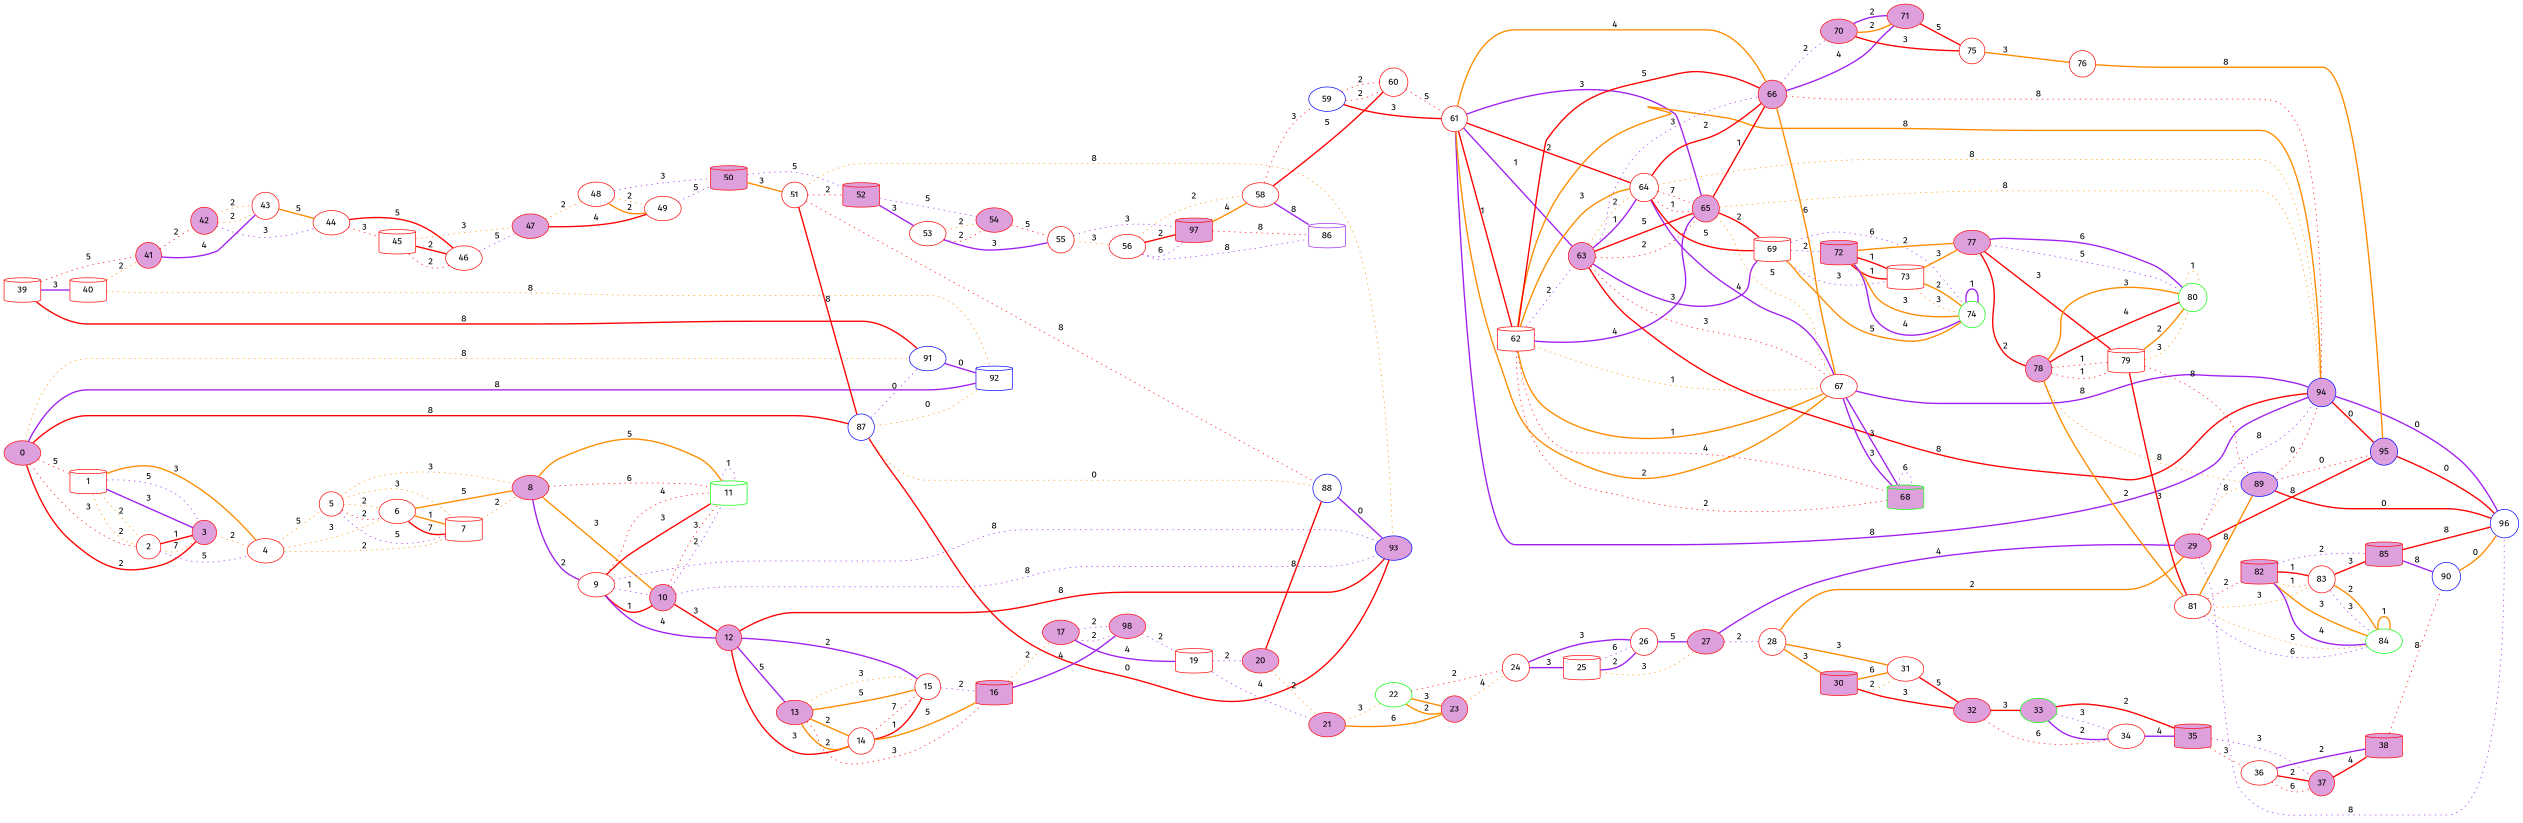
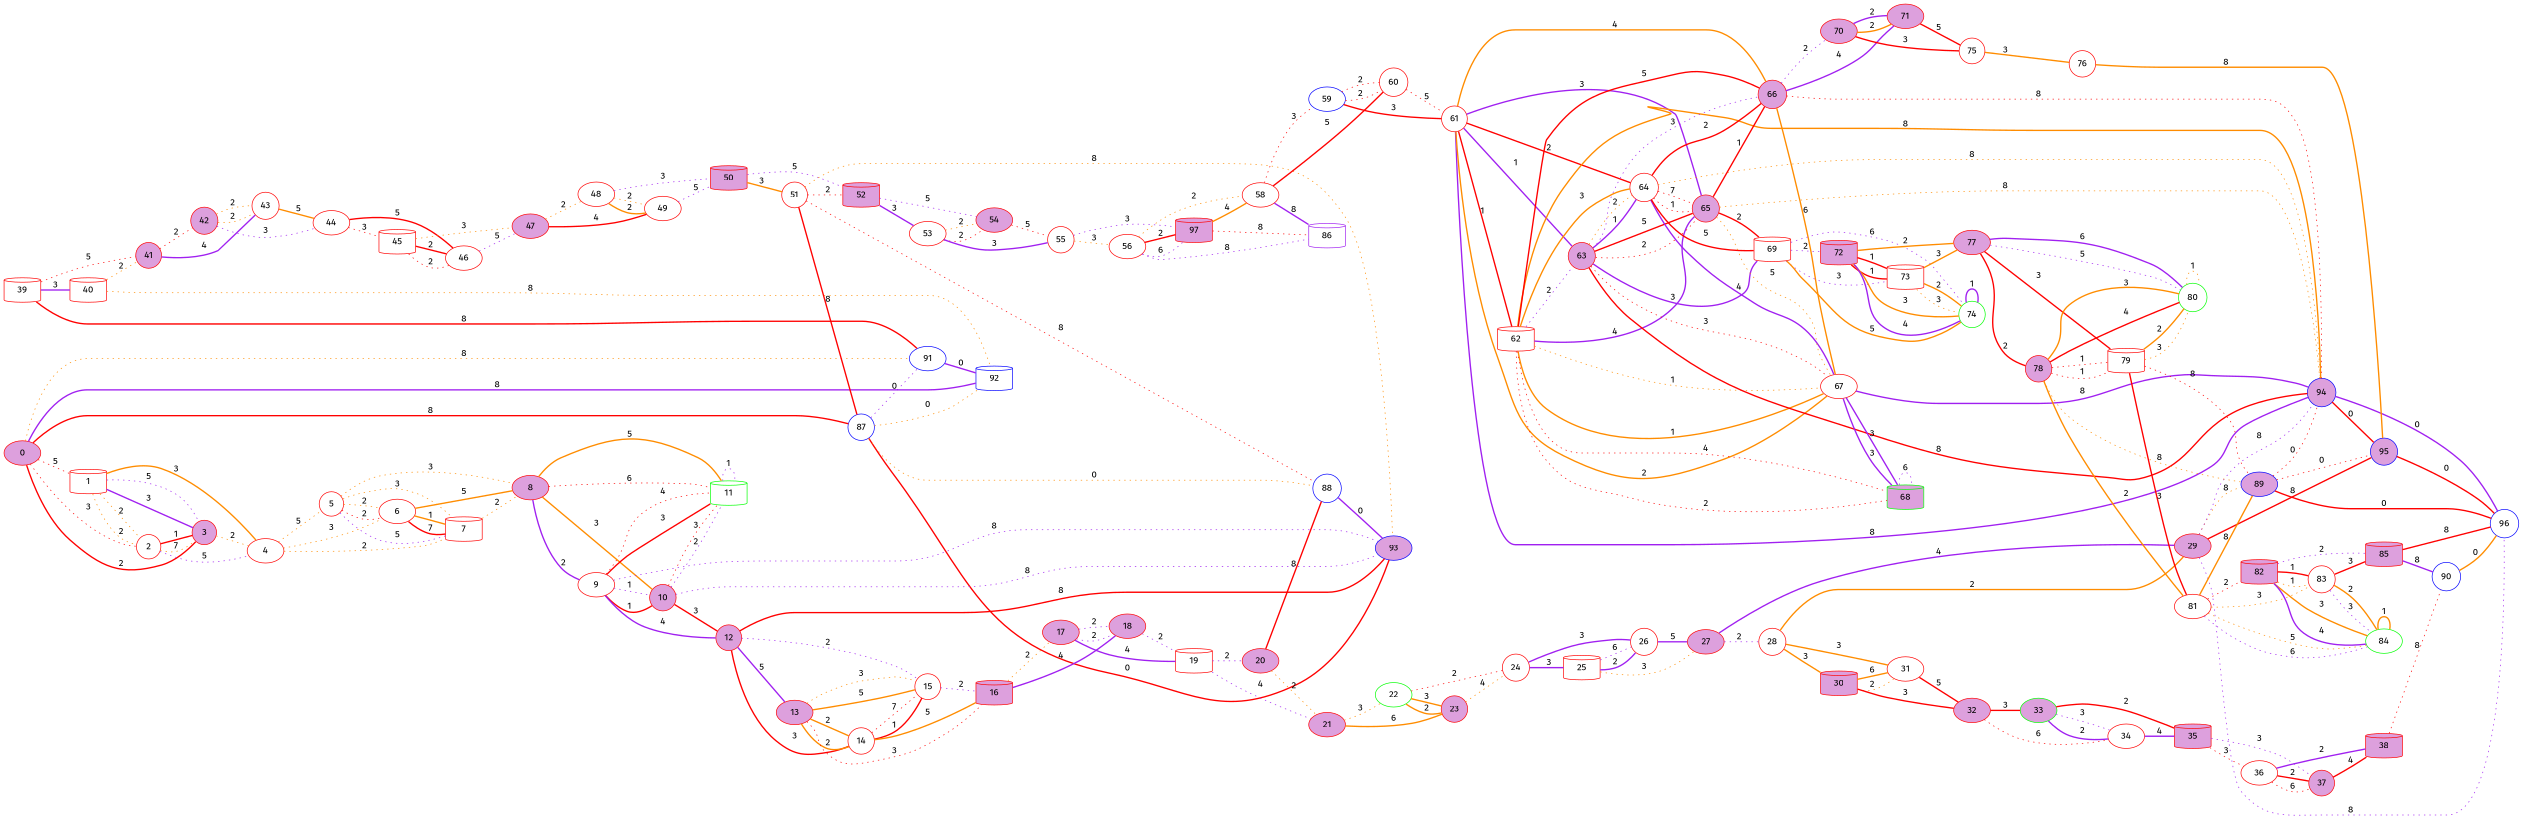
(1127, 626) -> (1127, 626)
(832, 649) -> (832, 649)
